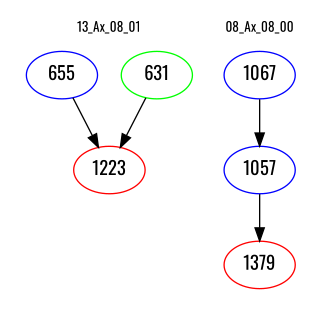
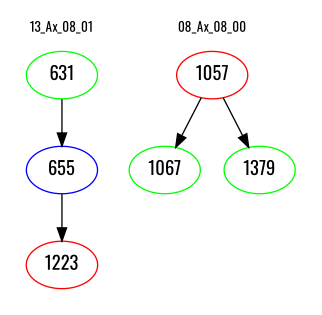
(260, 75) -> (165, 170)
(260, 116) -> (192, 117)
(136, 117) -> (62, 116)
(260, 170) -> (212, 75)
(260, 265) -> (260, 170)
